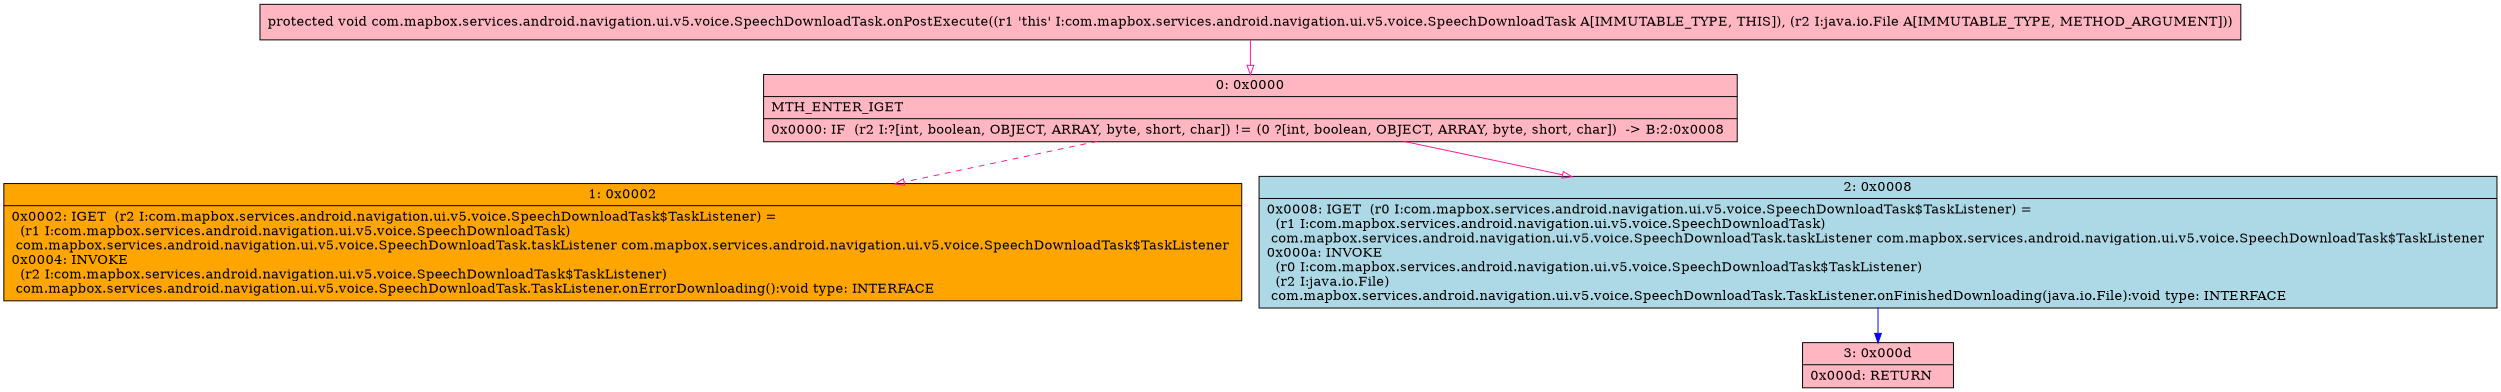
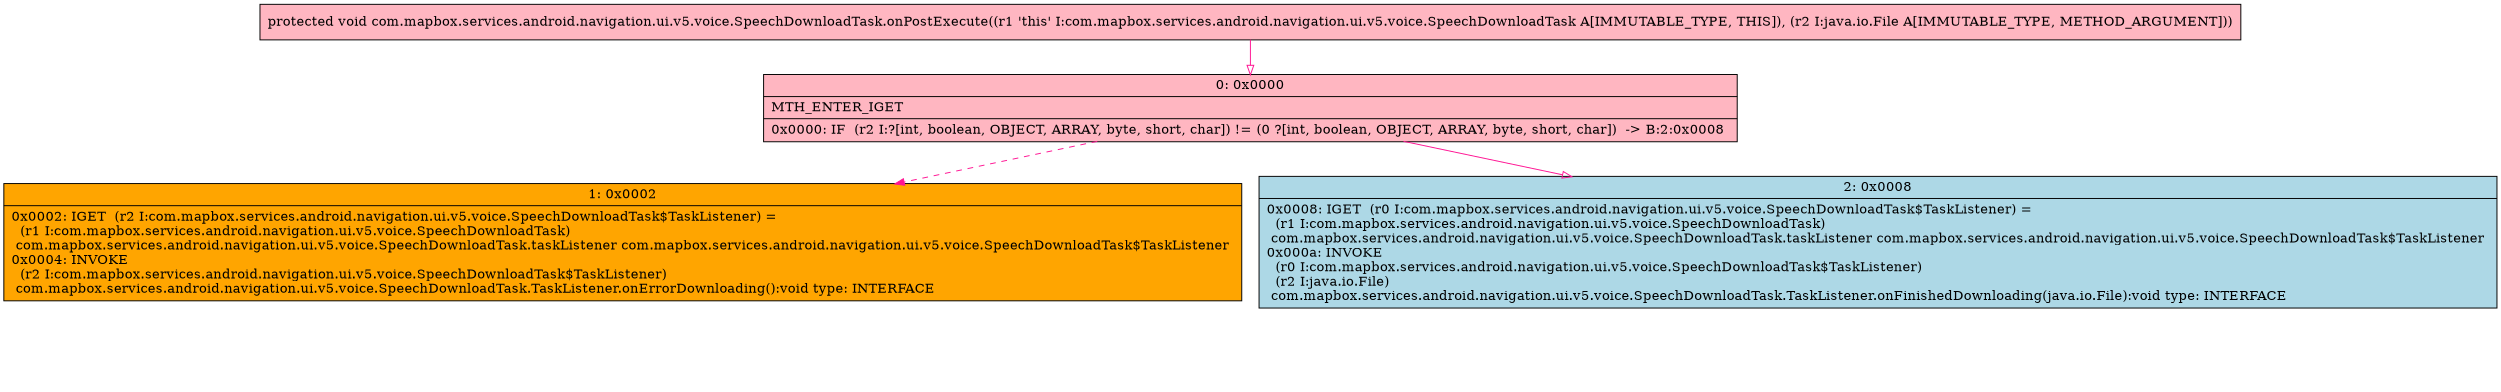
(1001, 162) -> (1001, 162)
(1878, 365) -> none
